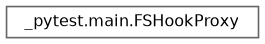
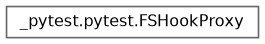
(133, 22) -> (133, 22)
